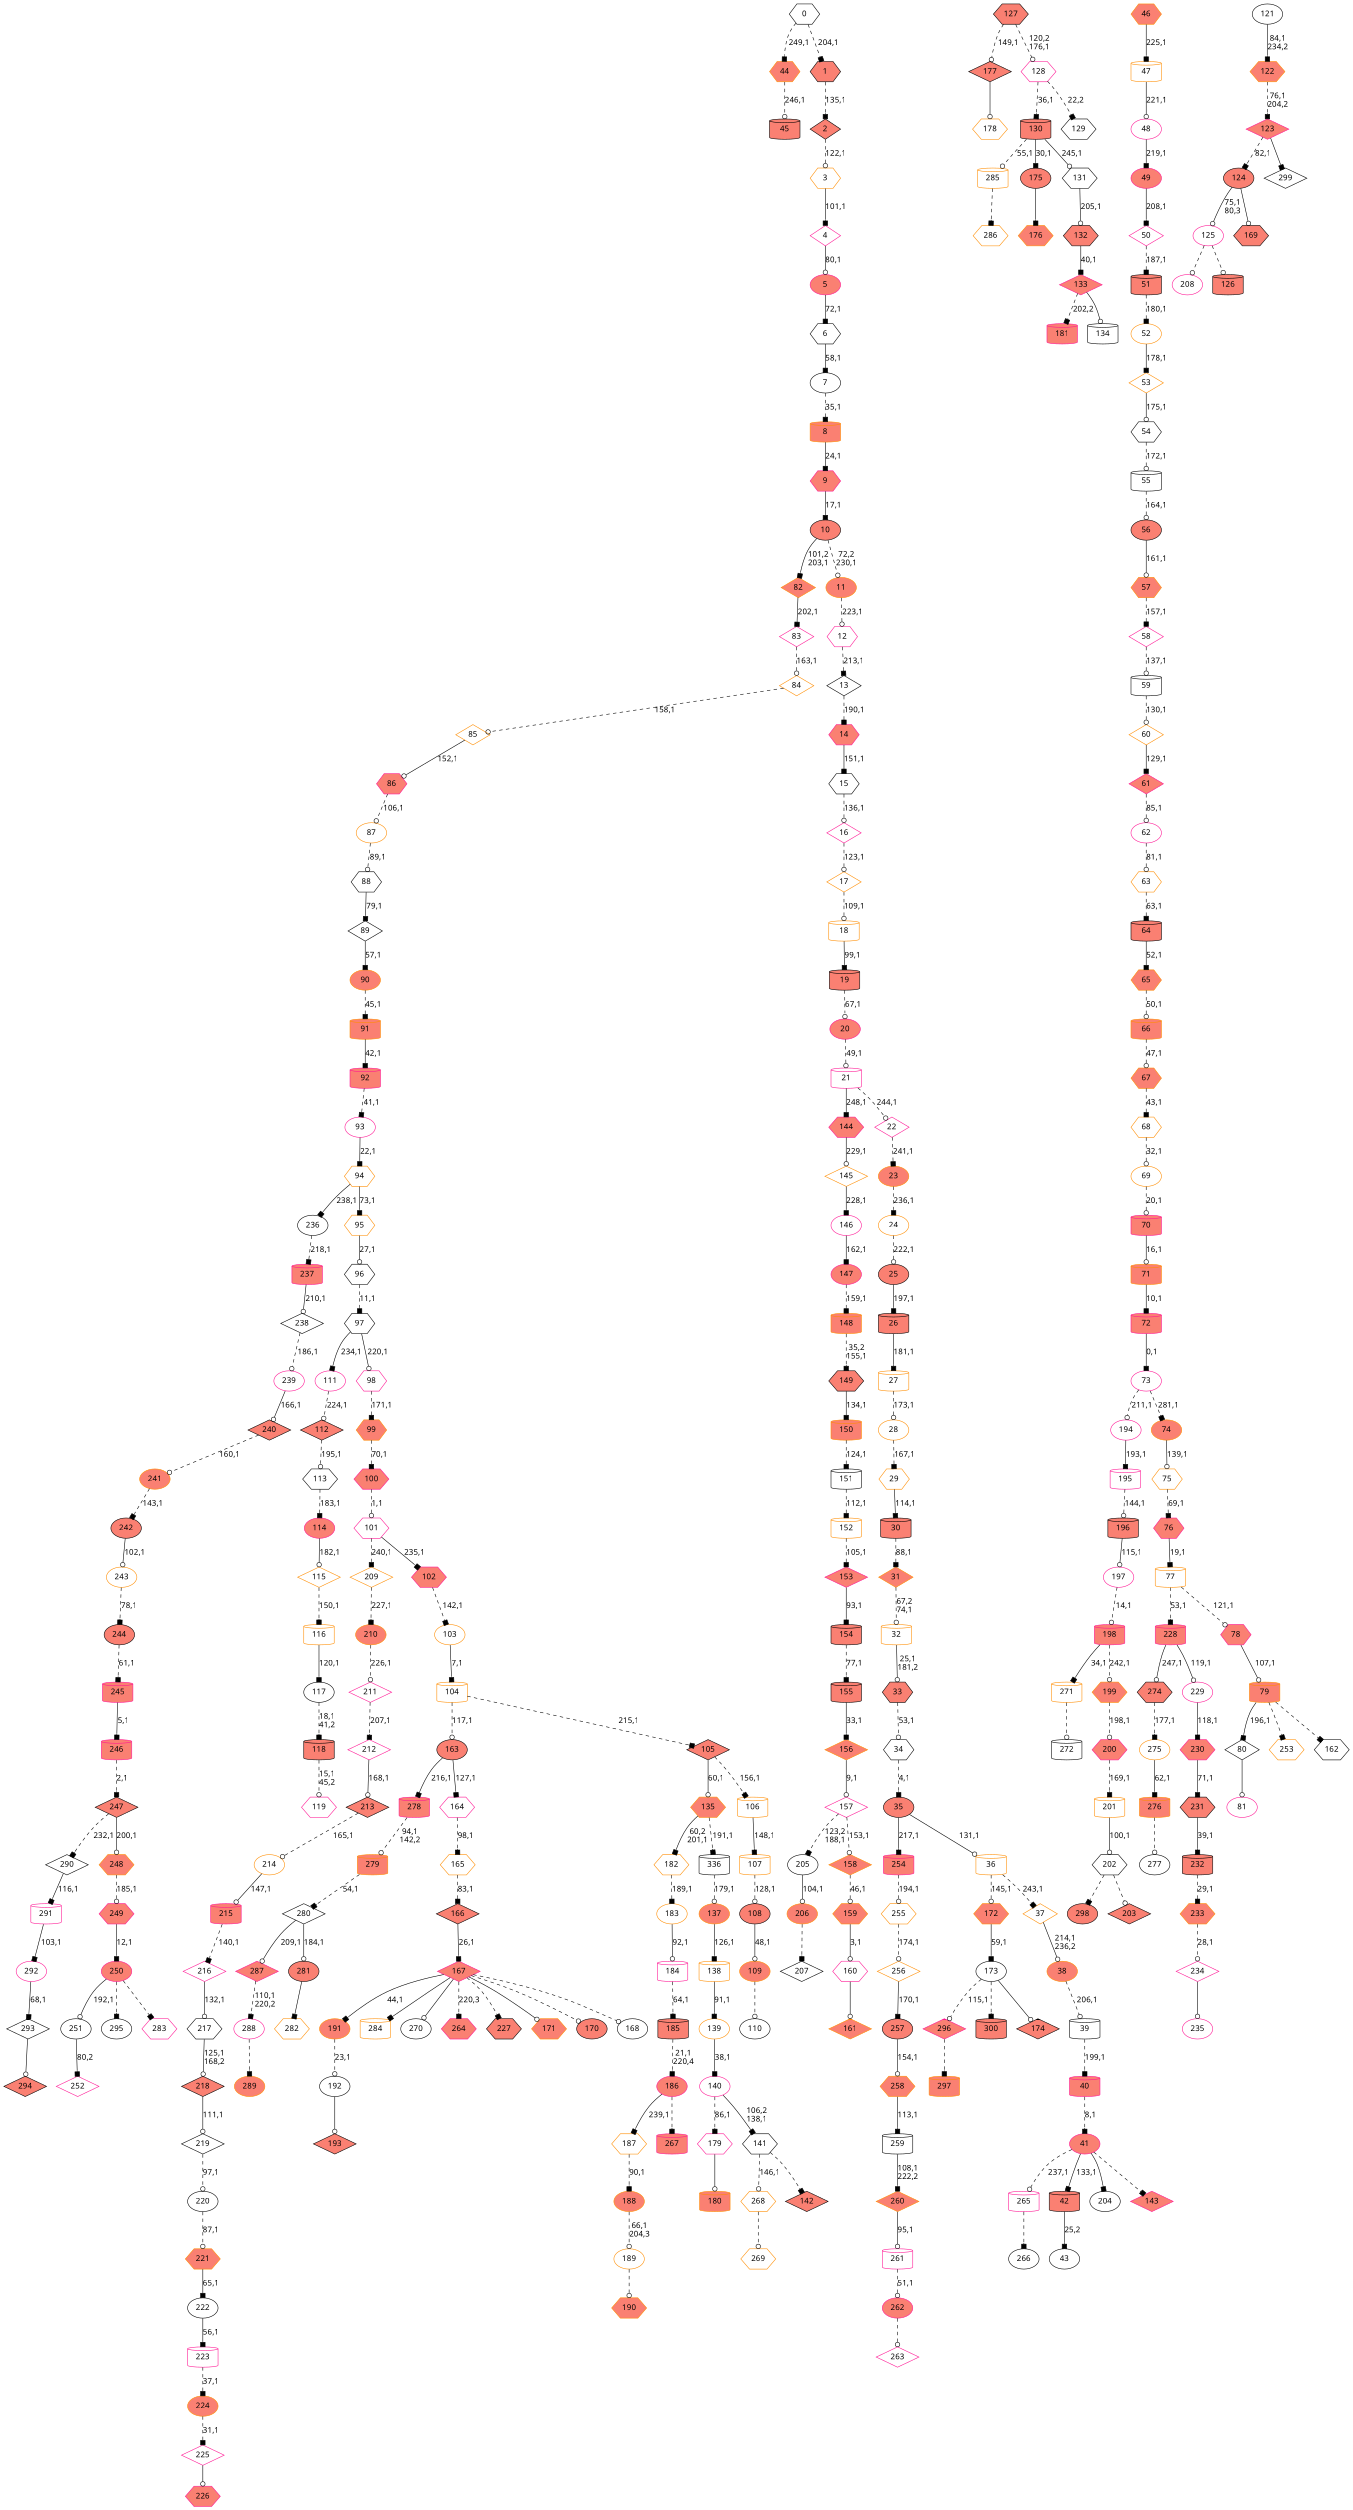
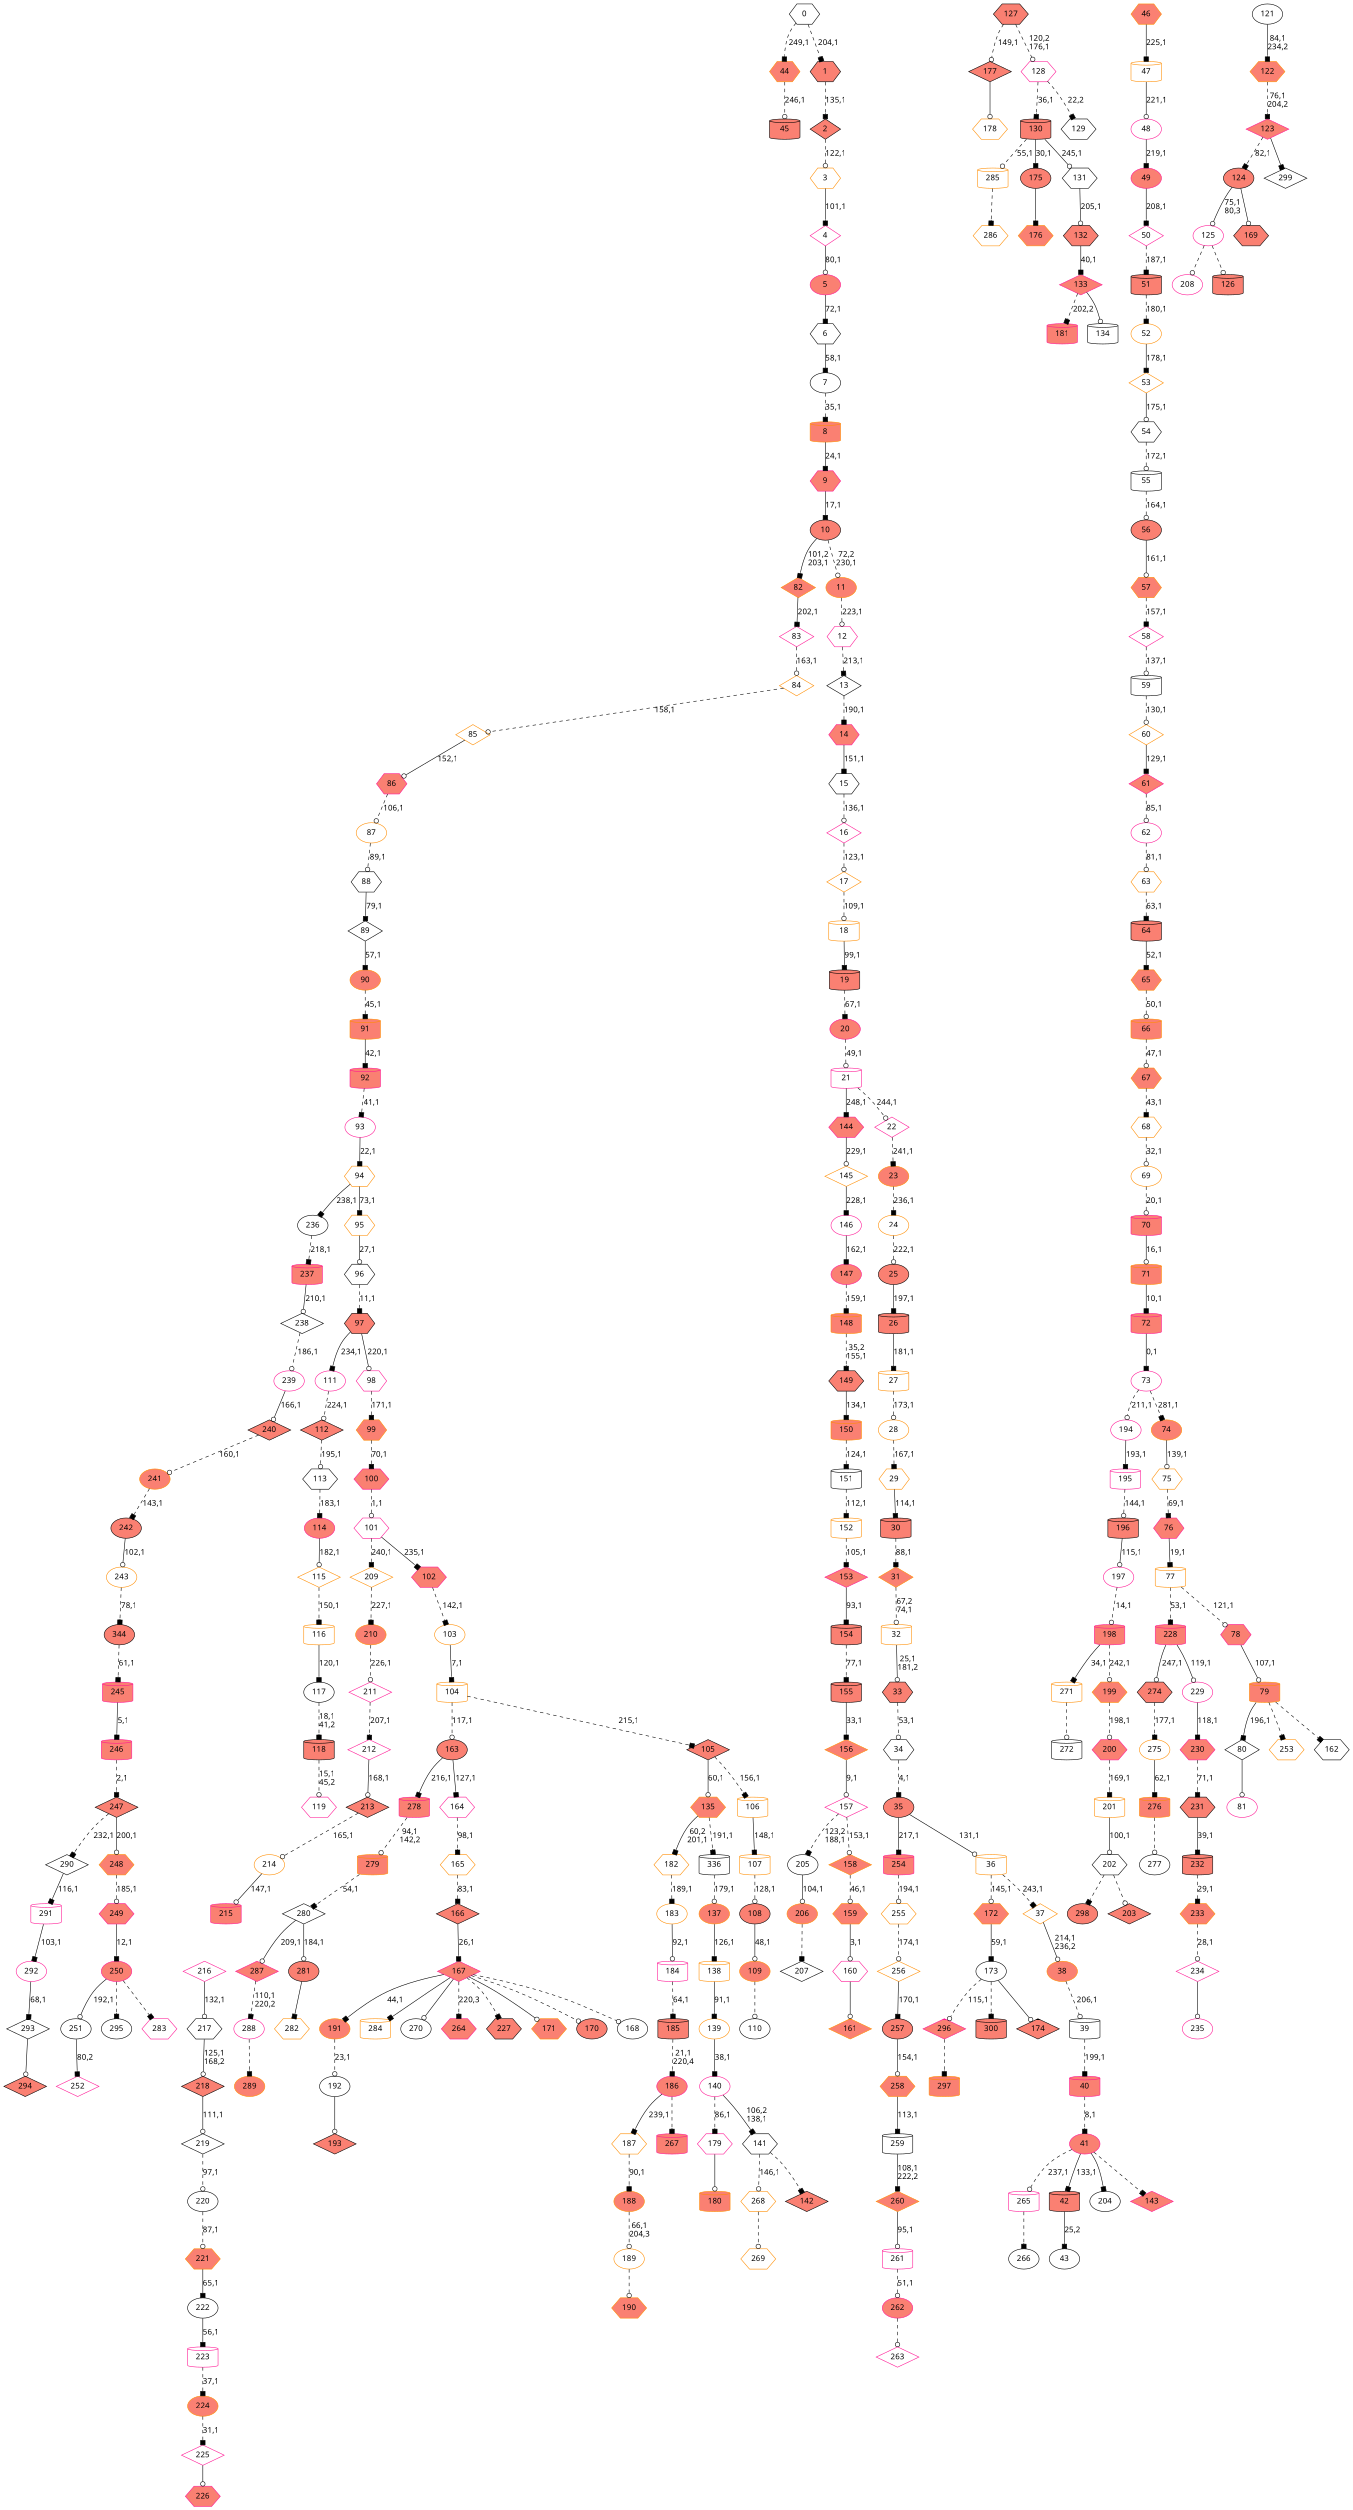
(845, 1002) -> (845, 1002)
(360, 1323) -> (360, 1323)
(119, 1635) -> (119, 1635)
(1198, 1776) -> (1198, 1776)
(216, 1941) -> none
